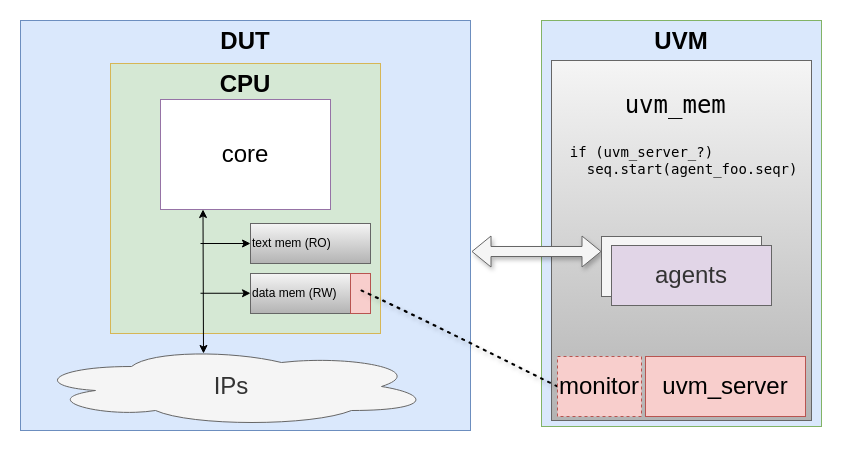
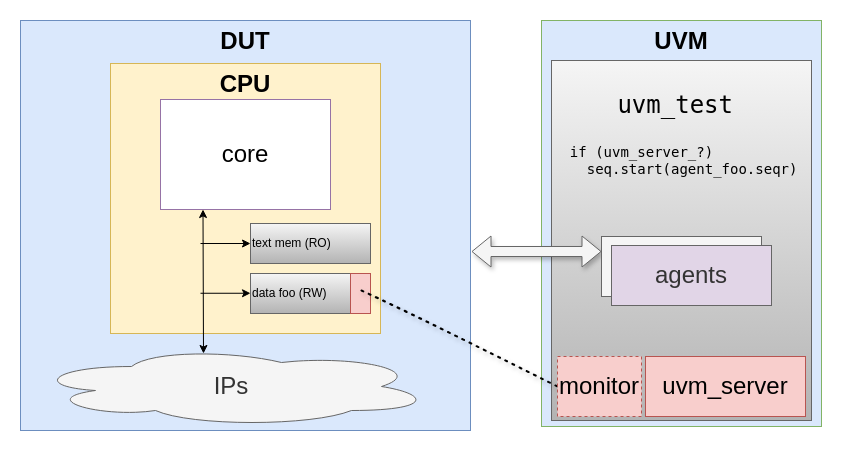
(246, 78) -> (246, 78)
(683, 125) -> (683, 125)
(293, 294) -> (293, 294)
